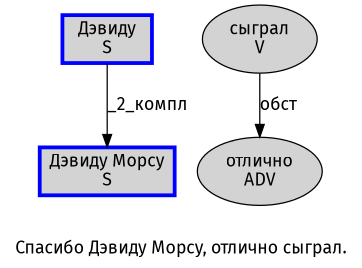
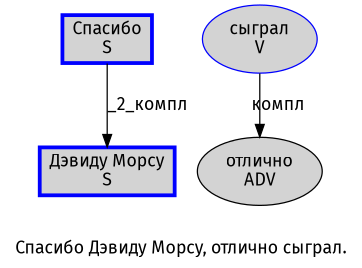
(107, 39) -> (107, 39)
(260, 39) -> (260, 39)
(279, 105) -> (279, 105)
